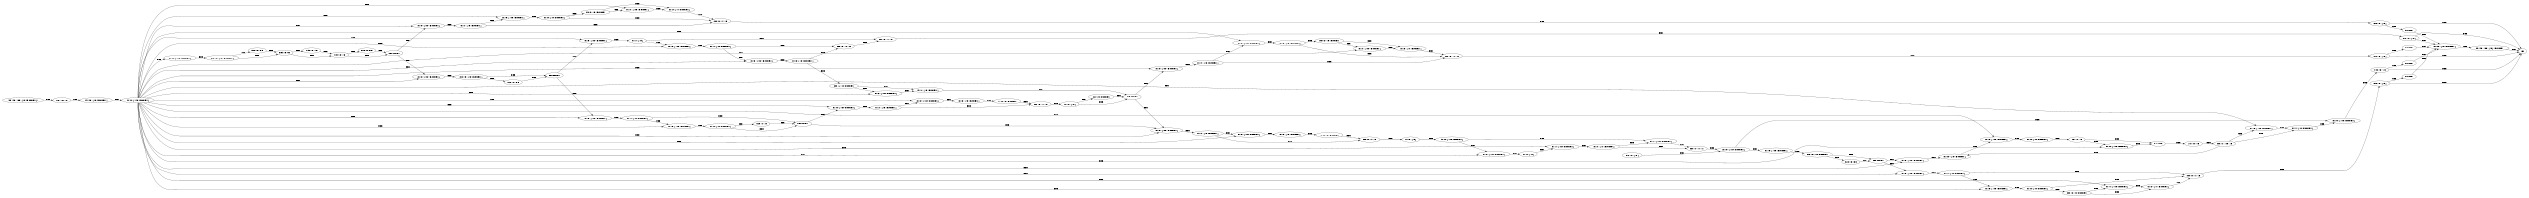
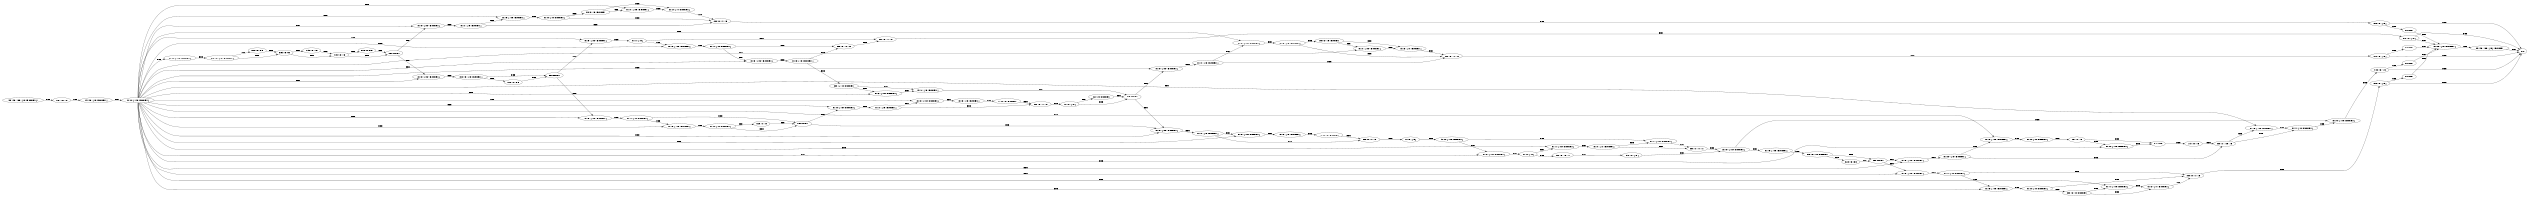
(2523, 51) -> (2523, 51)
(2095, 153) -> (2097, 159)
none -> (1563, 155)
